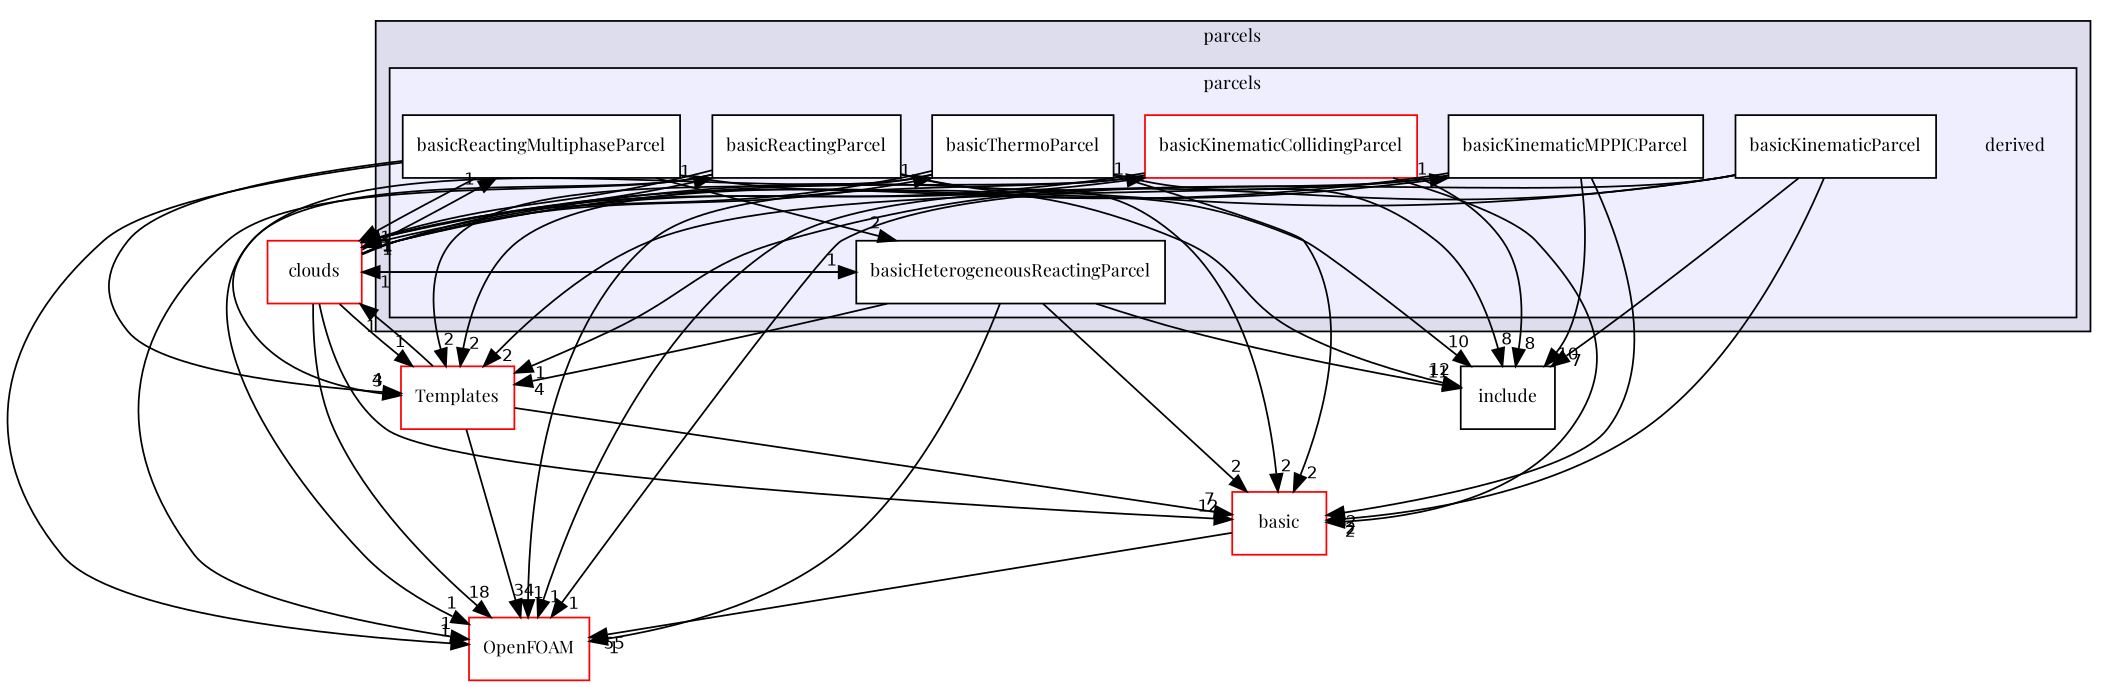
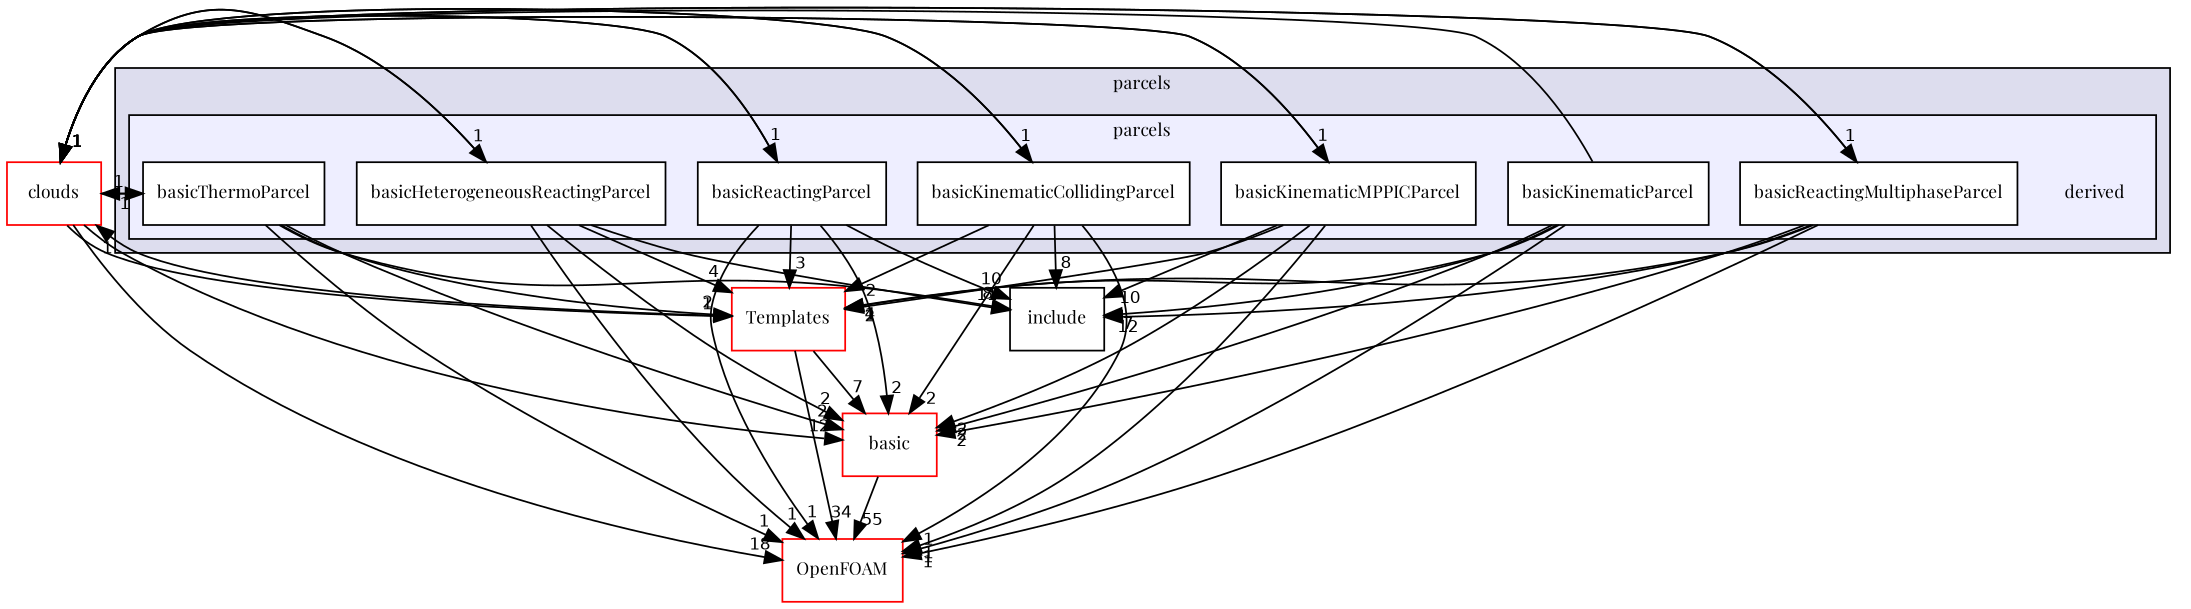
(1281, 147) -> (1054, 194)
(767, 207) -> (1426, 334)
